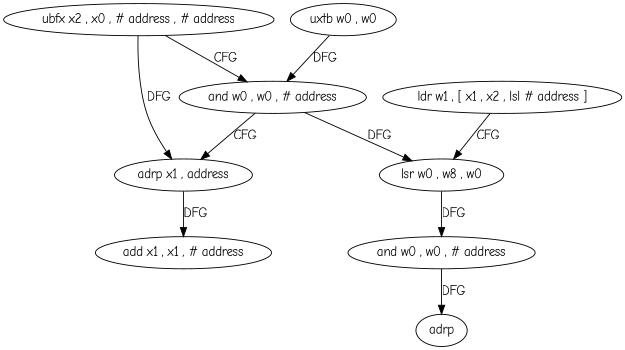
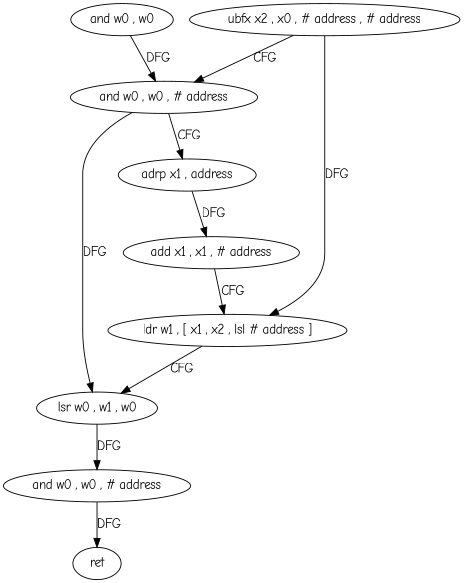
(343, 20) -> (122, 20)
(143, 96) -> (325, 184)
(442, 175) -> (97, 408)
none -> (218, 287)
(442, 330) -> (97, 564)
